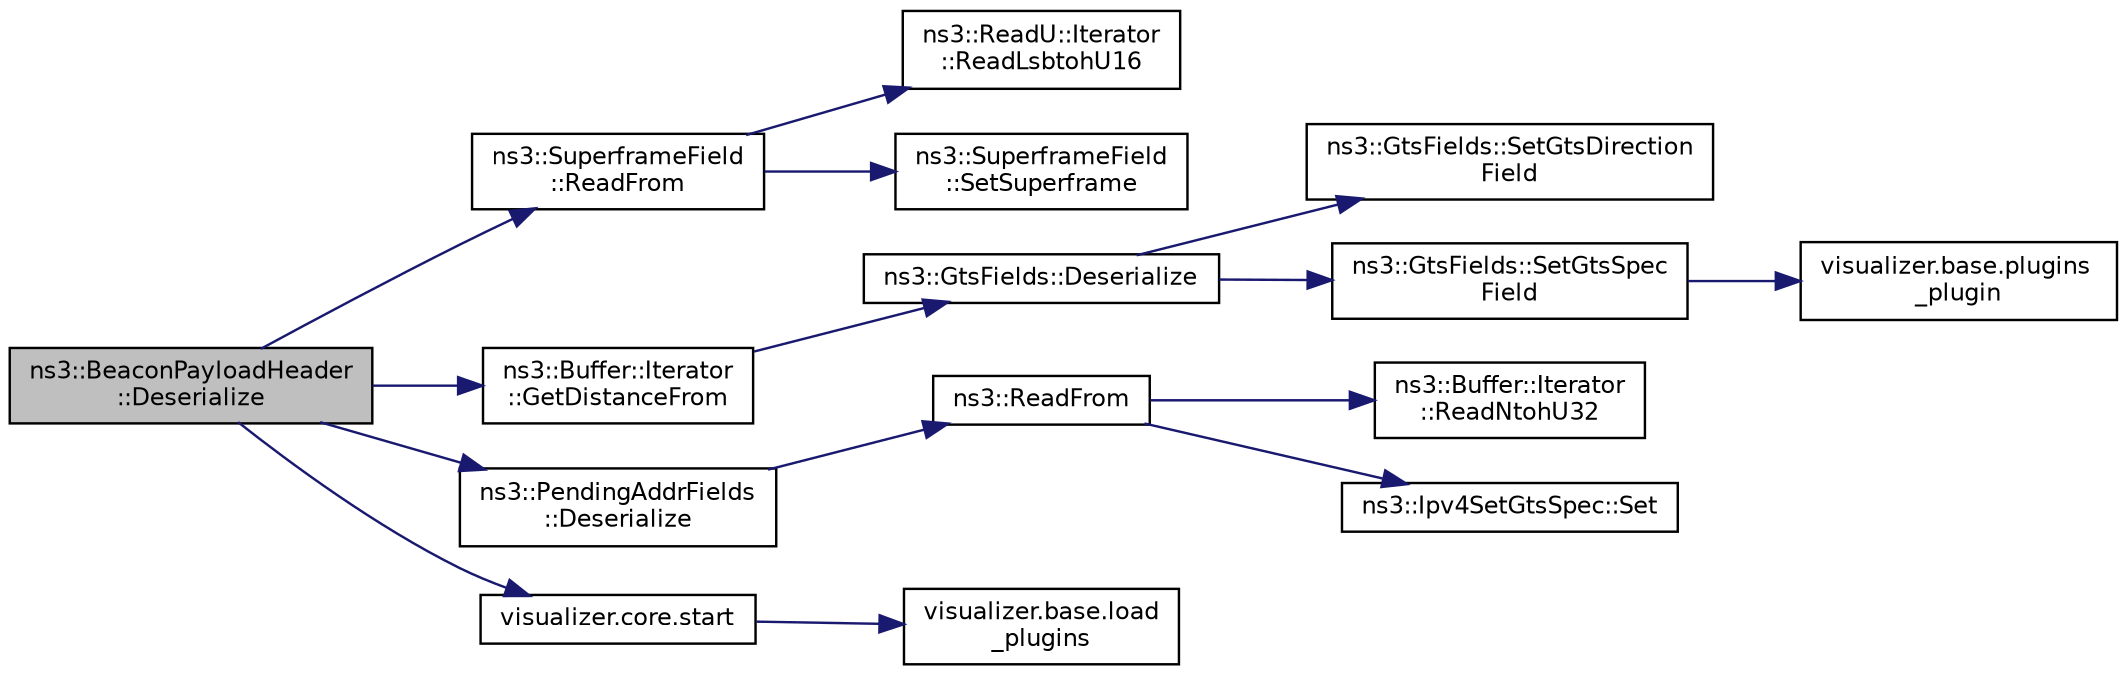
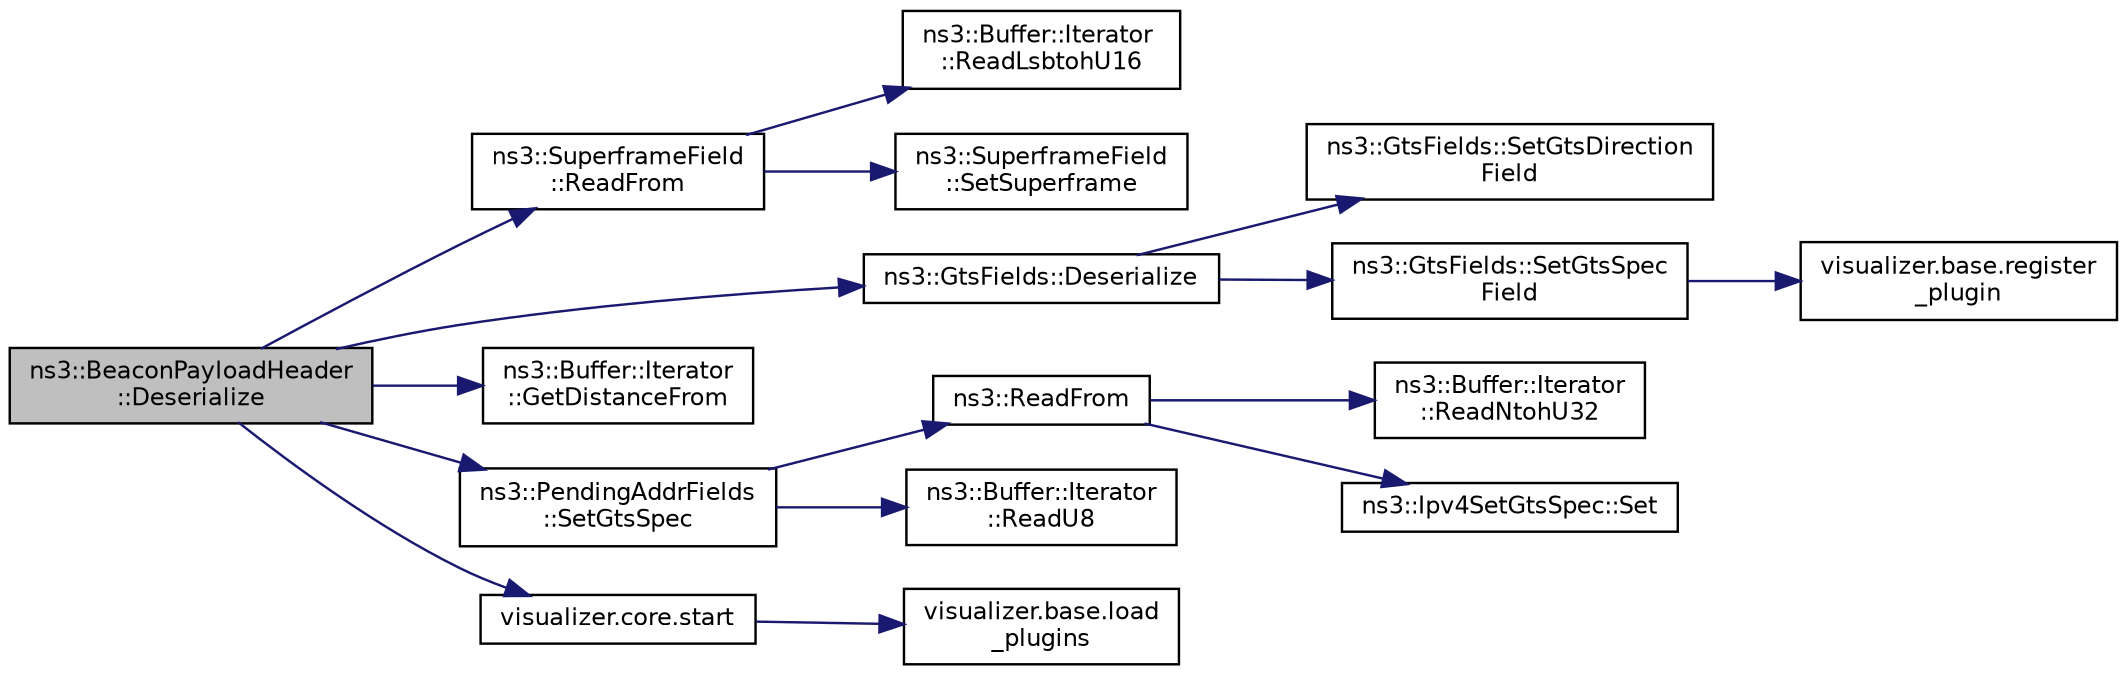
(1041, 50) -> (1041, 50)
(1959, 281) -> (1959, 281)
(839, 330) -> (586, 309)
(618, 507) -> (618, 507)
none -> (1041, 507)
